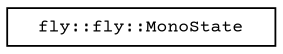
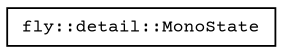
(141, 27) -> (141, 27)
